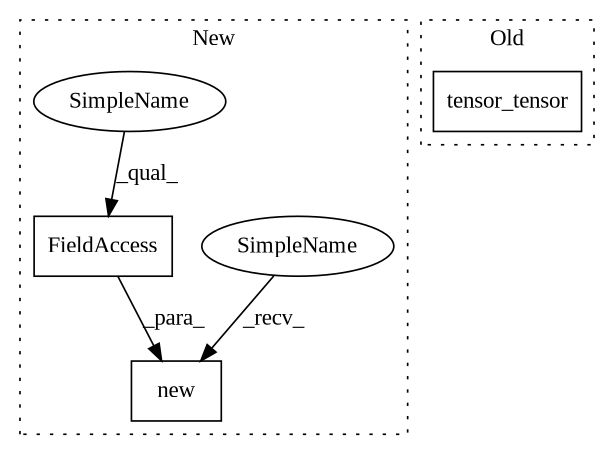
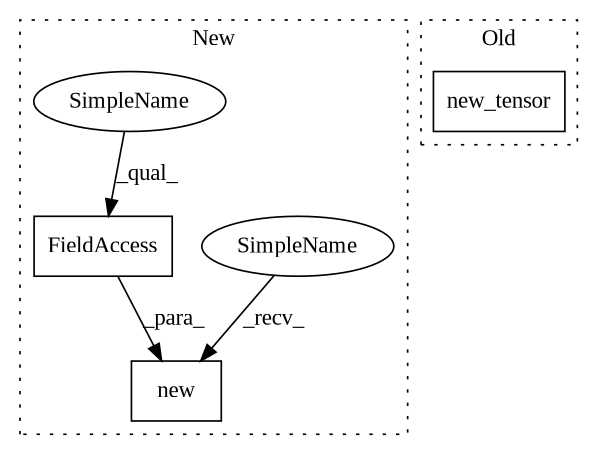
(507, 101) -> (499, 101)
